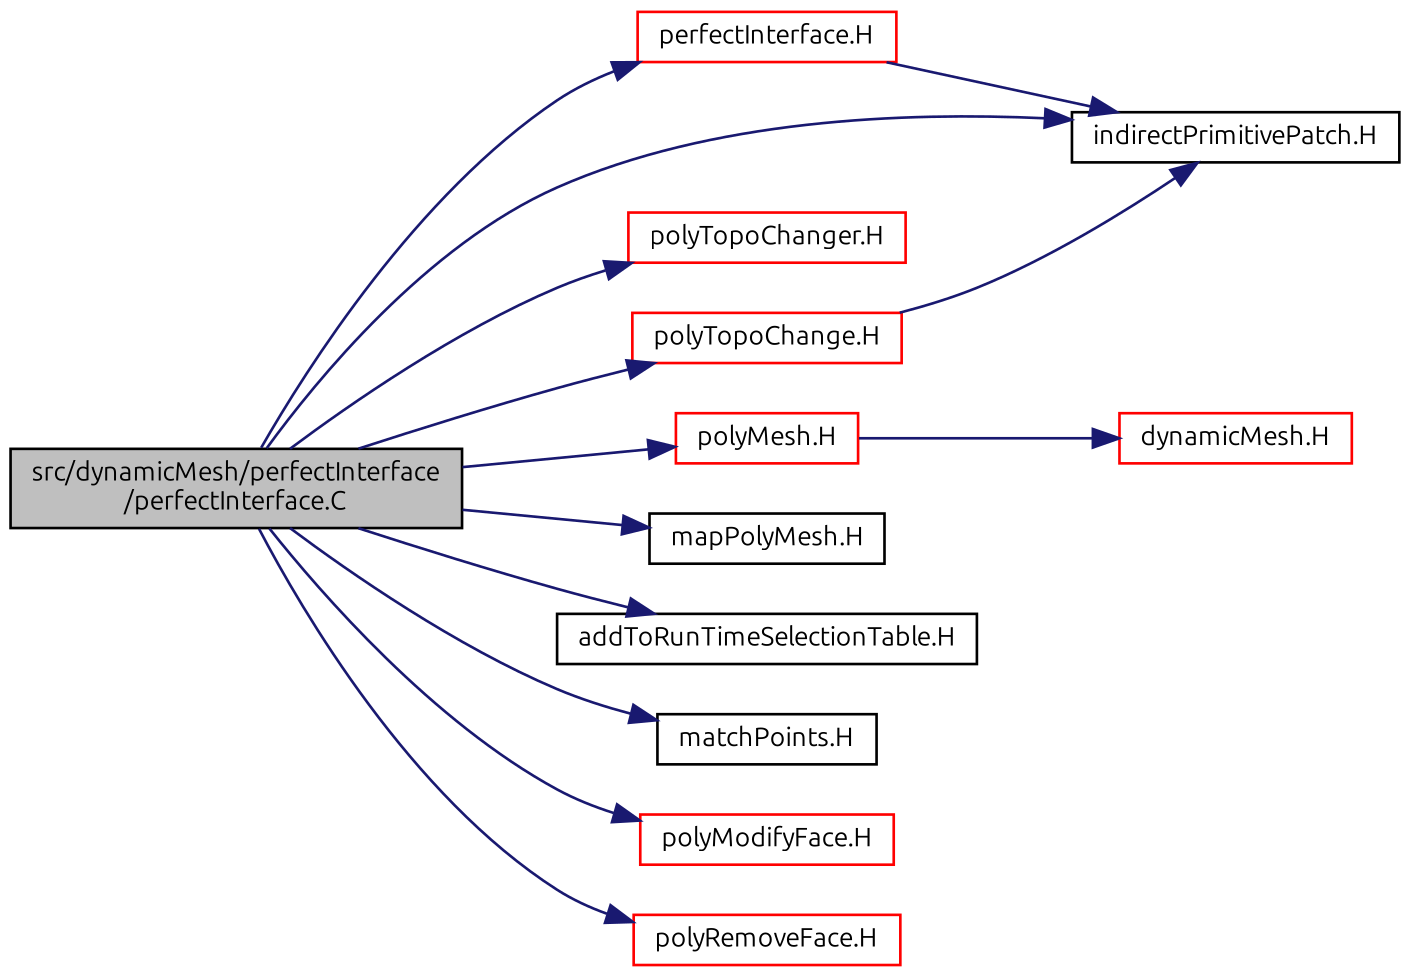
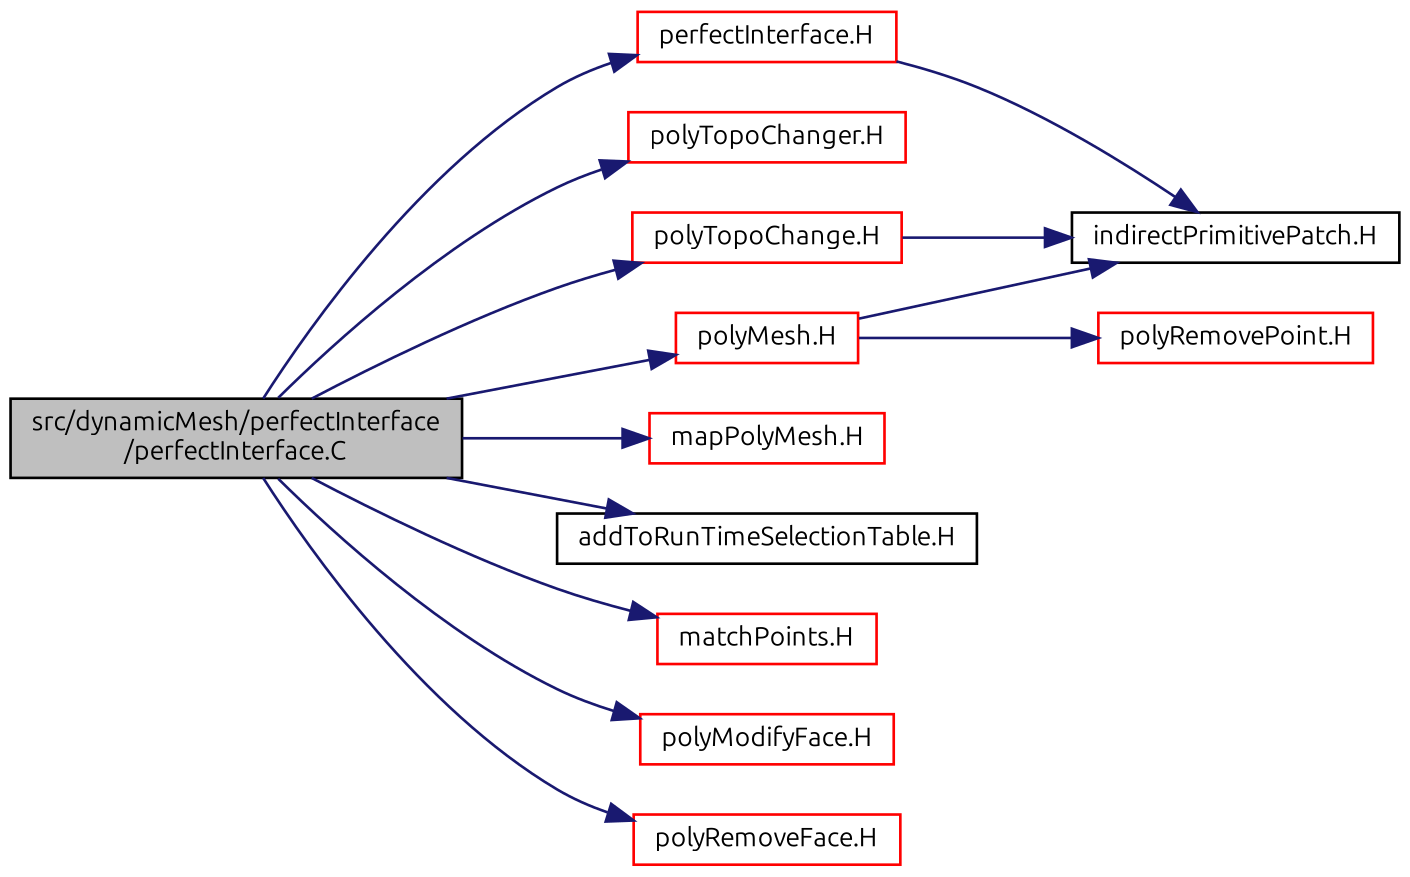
(605, 169) -> (975, 294)
(1236, 438) -> (1236, 338)
(767, 539) -> (767, 438)
(767, 739) -> (767, 639)
